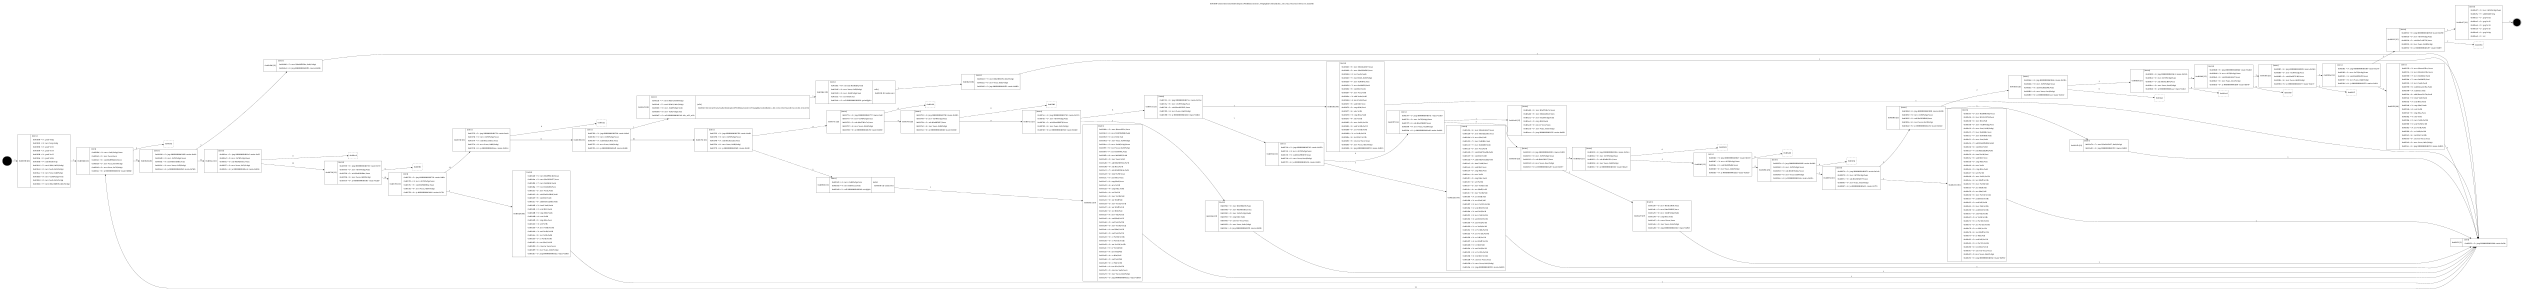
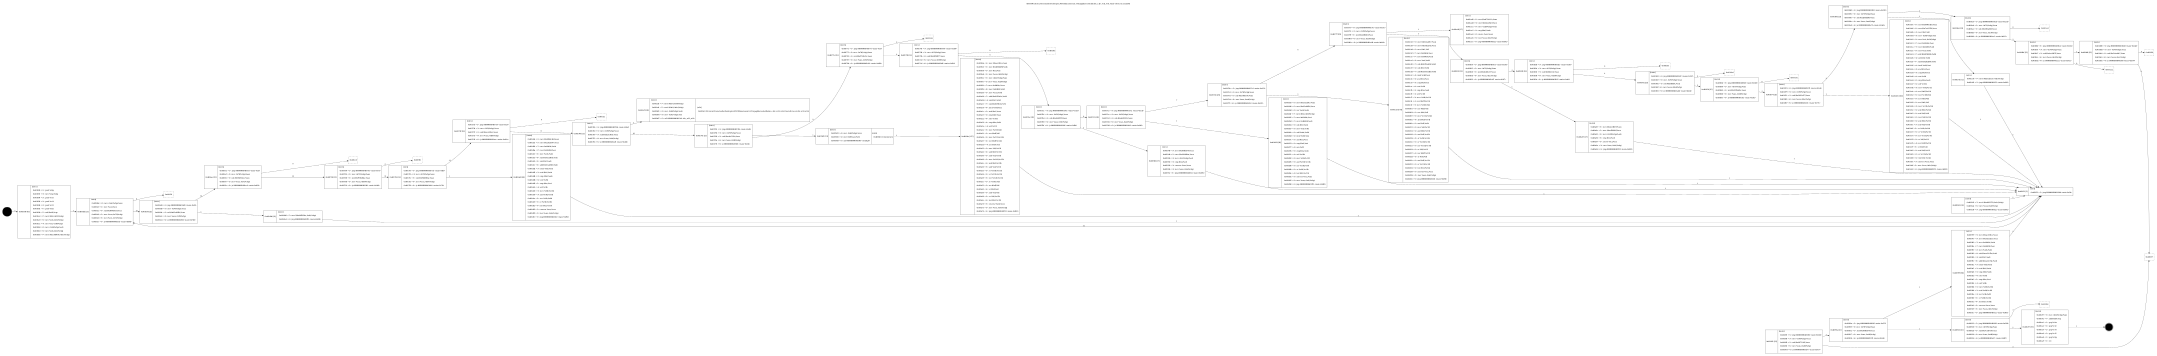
(2255, 76) -> (2148, 158)
(855, 92) -> none
